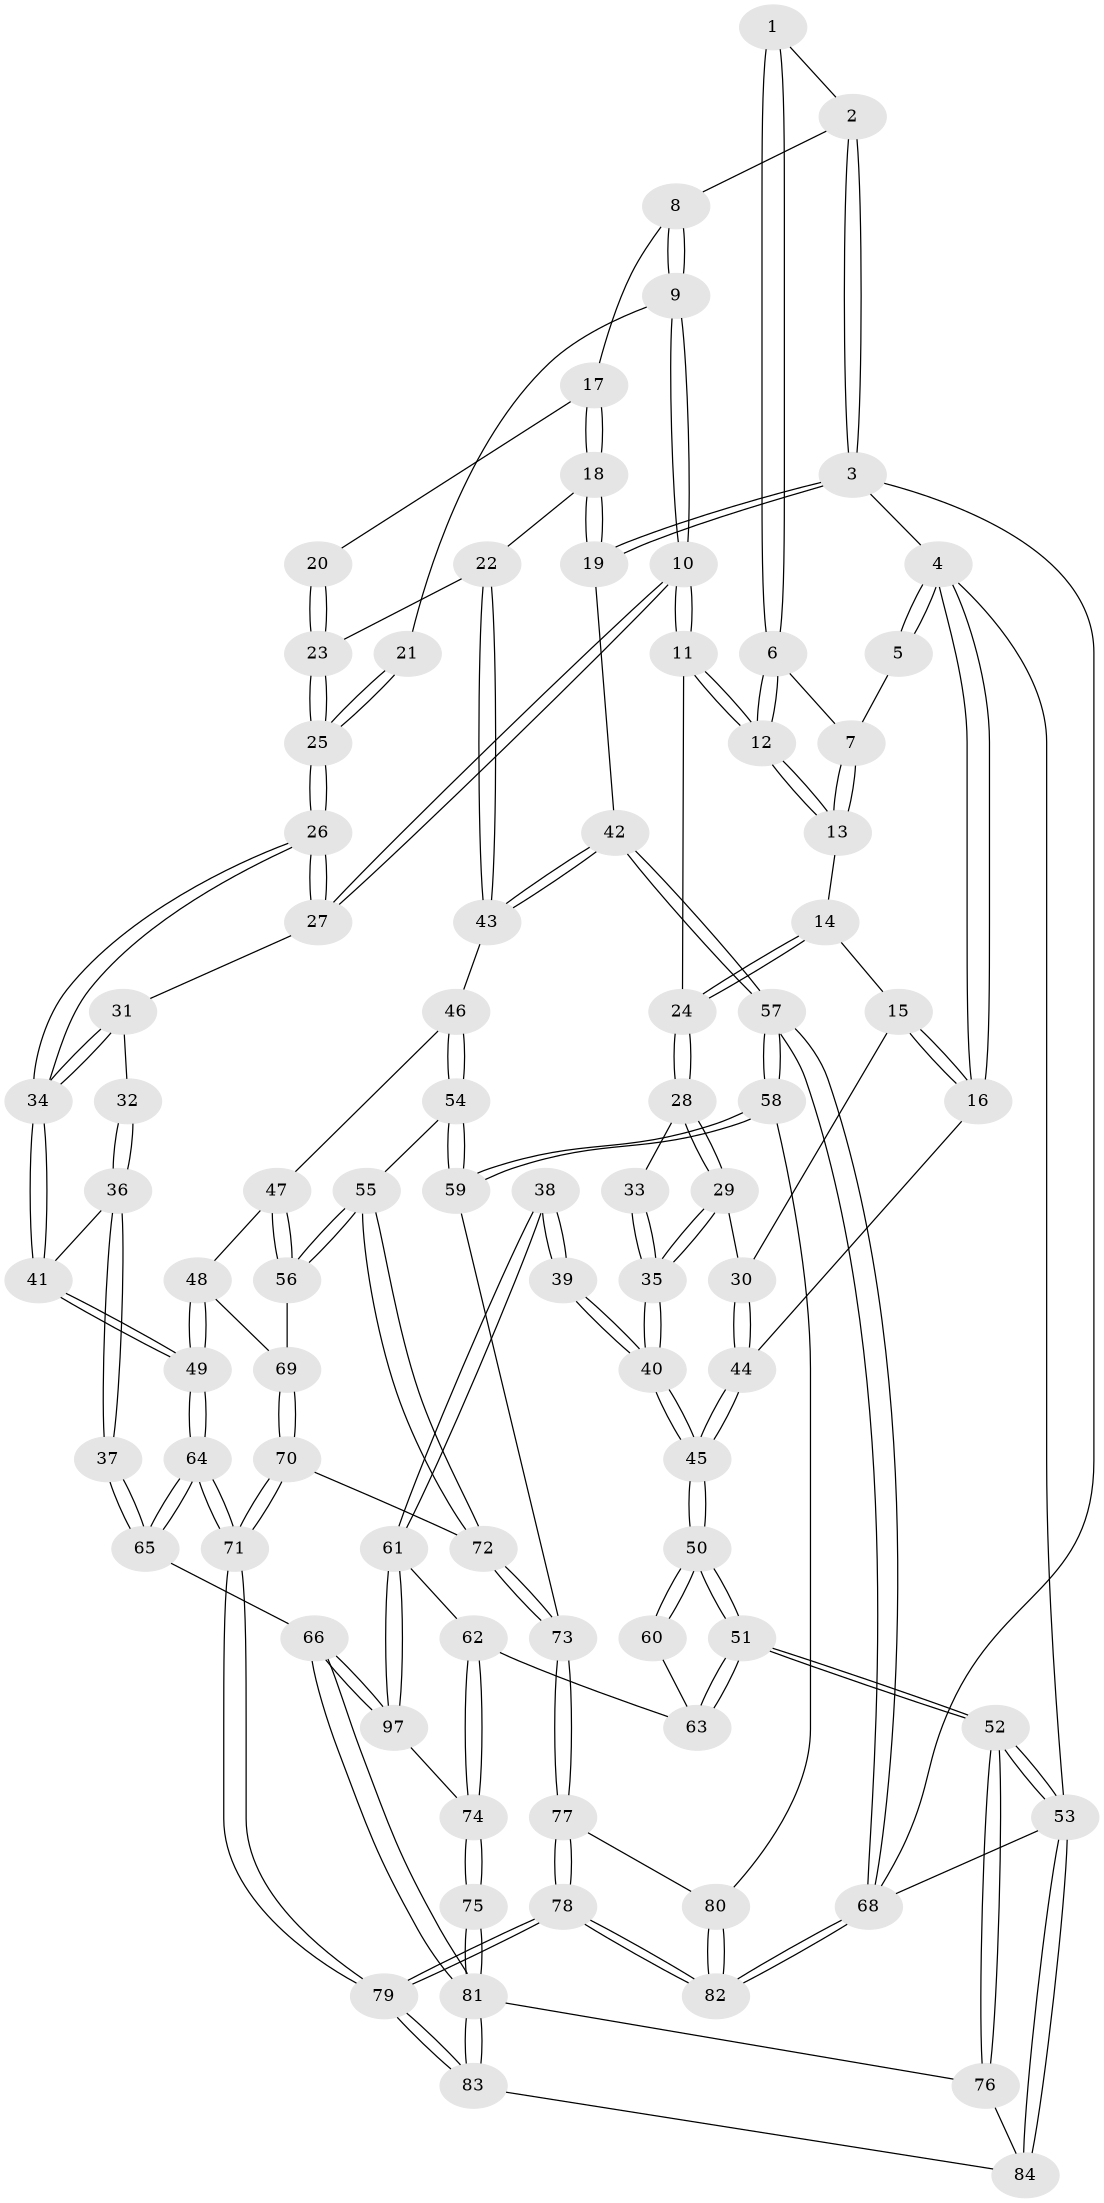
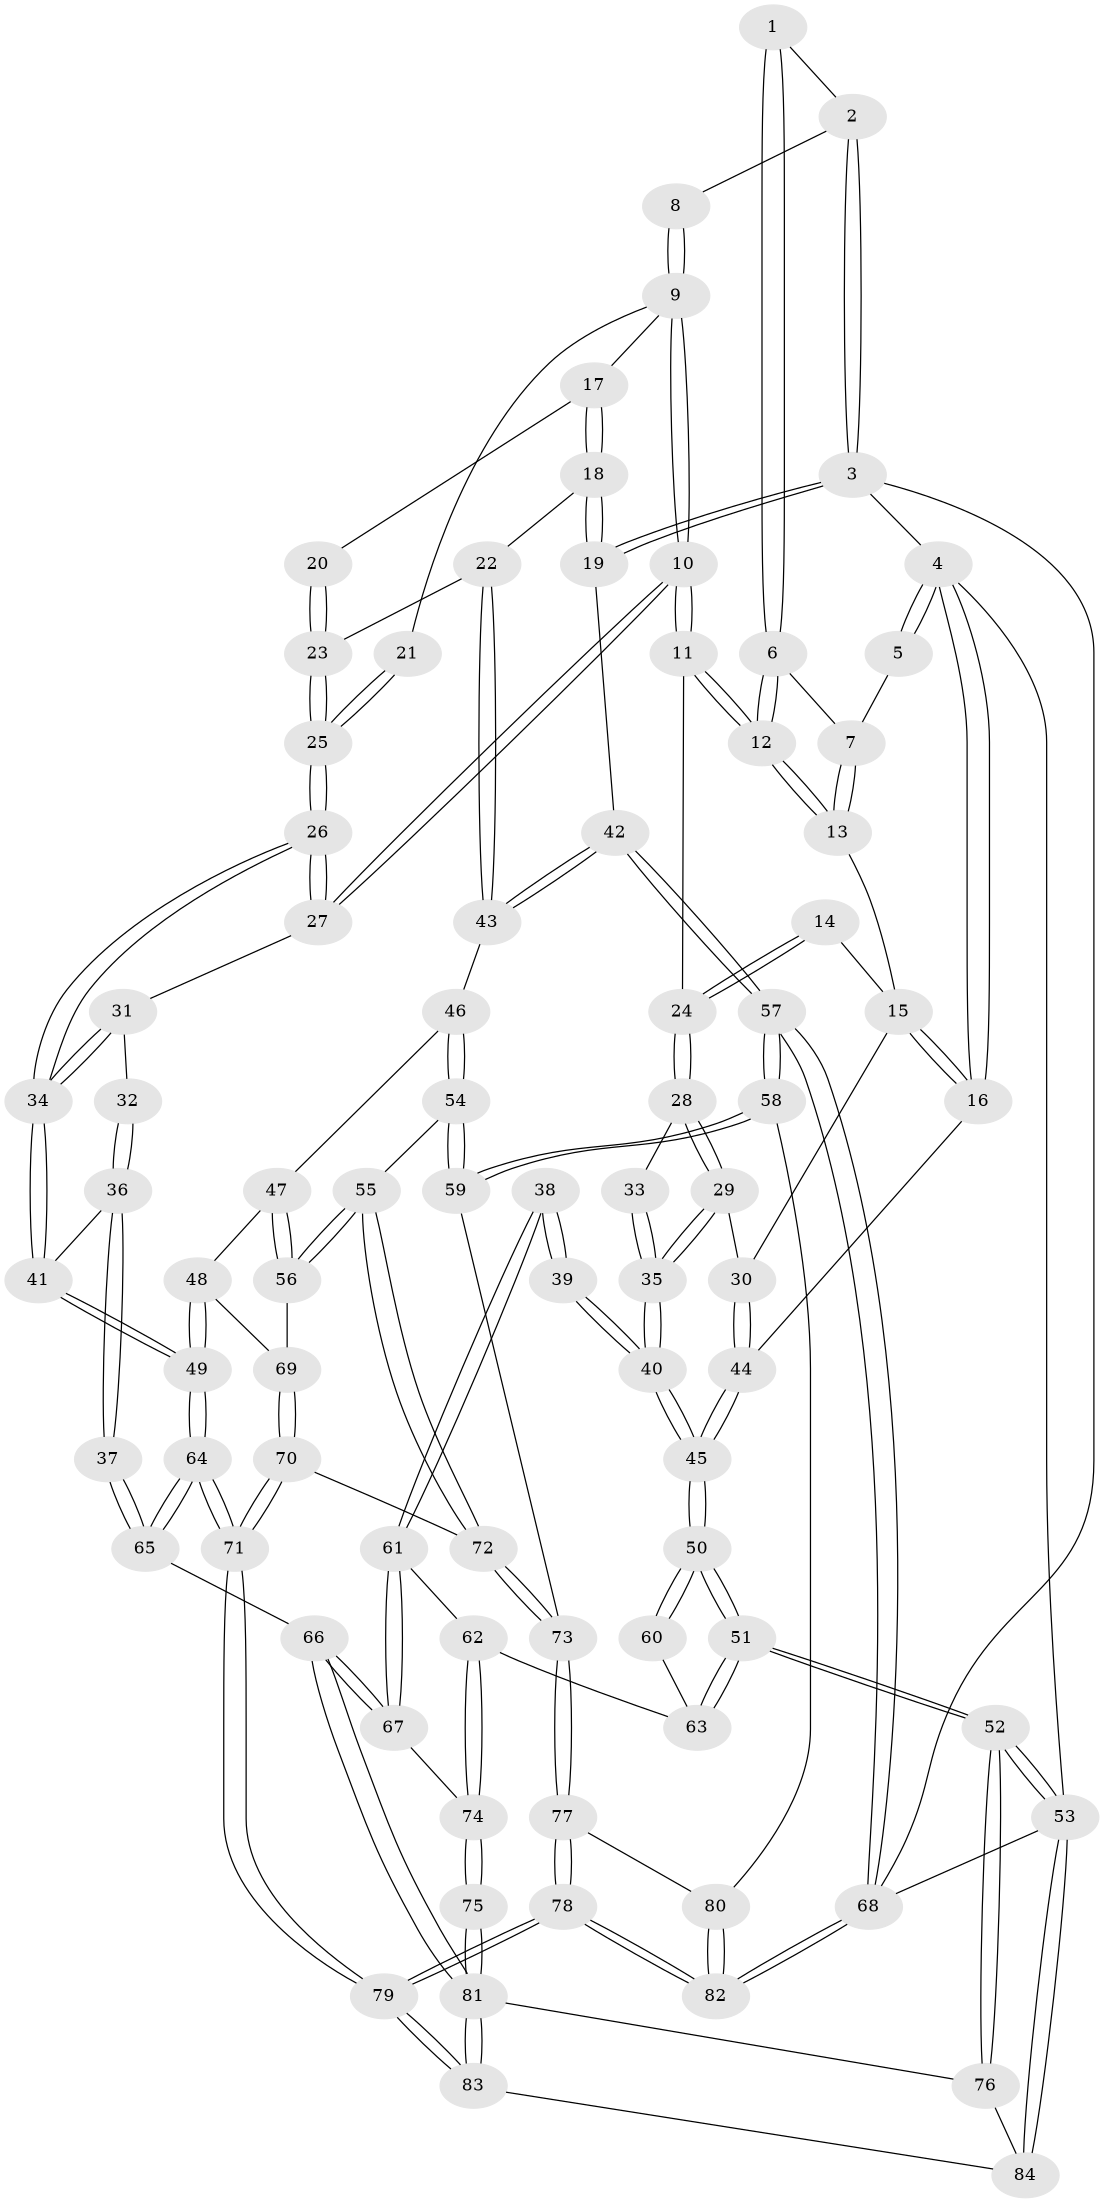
(623, 292) -> (635, 341)
(832, 877) -> (877, 920)
(394, 1728) -> (394, 1728)
